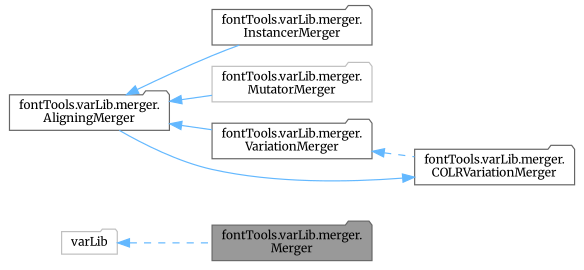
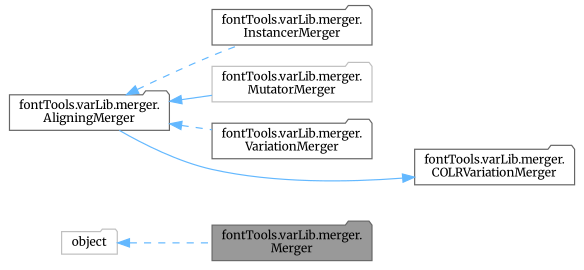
(188, 66) -> (188, 66)
(197, 128) -> (197, 128)
(399, 155) -> none
(89, 243) -> (89, 243)
